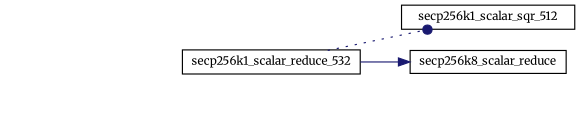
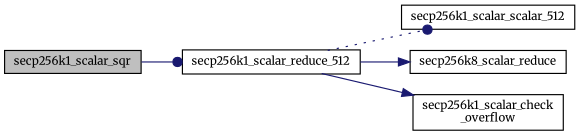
(488, 17) -> (488, 17)
none -> (73, 62)
(271, 62) -> (271, 62)
none -> (488, 112)
